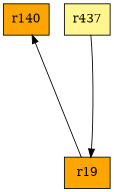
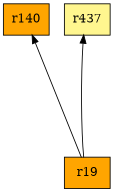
(93, 92) -> (82, 100)
